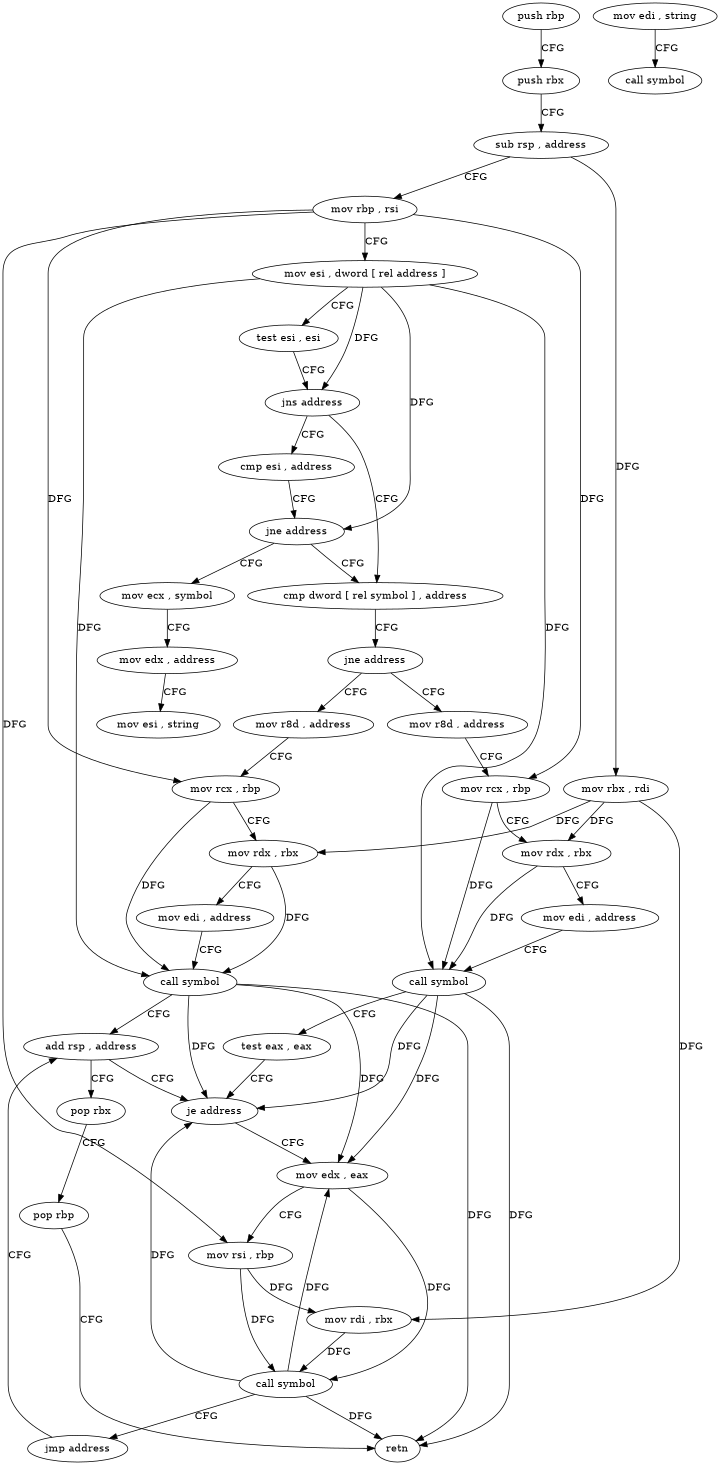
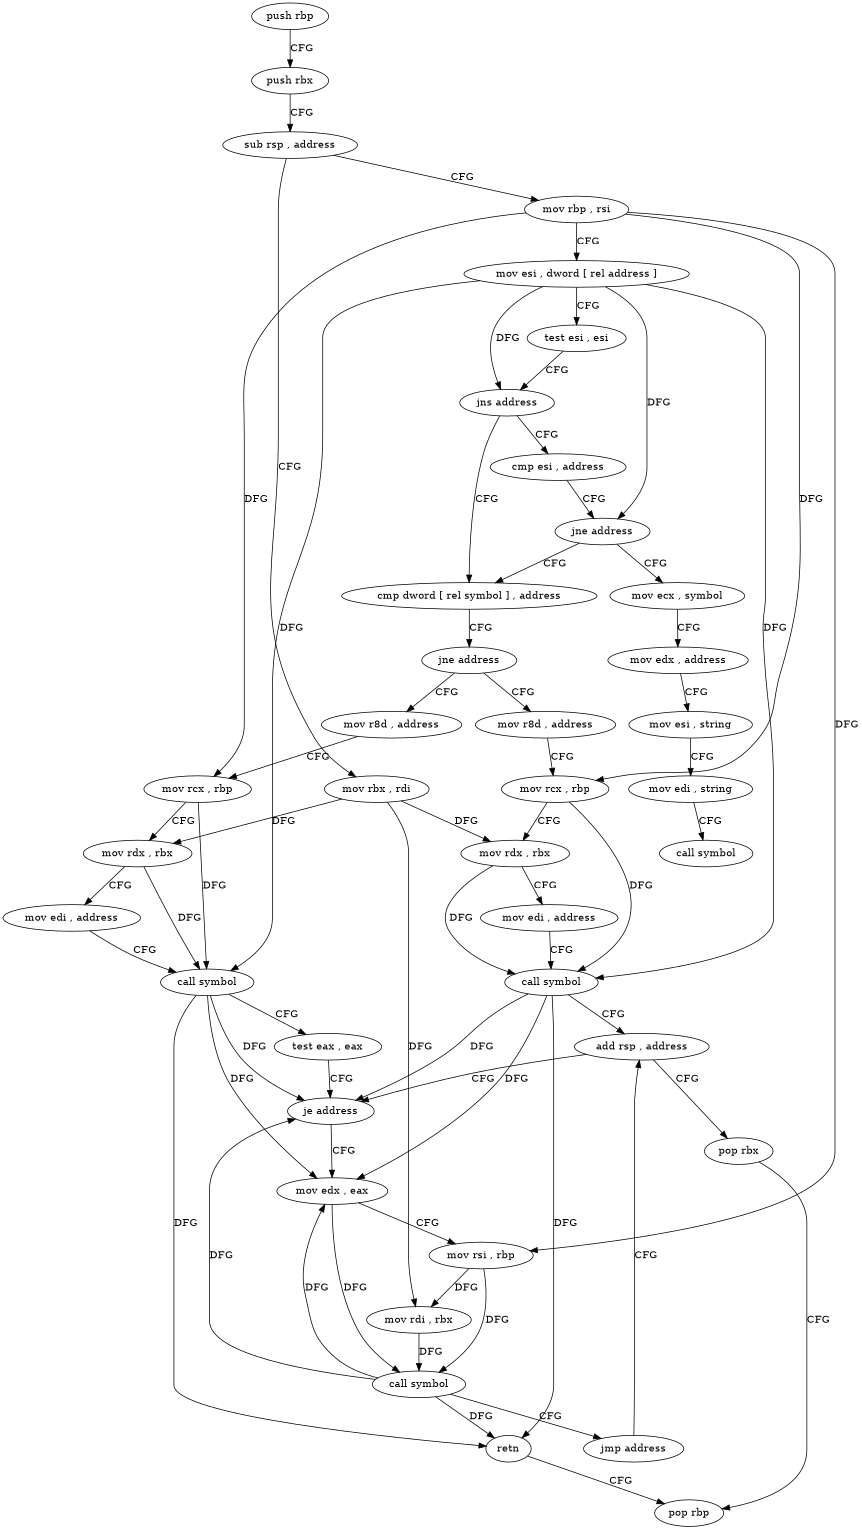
(628, 467) -> (290, 467)
none -> (691, 753)
(125, 1423) -> (592, 1479)
